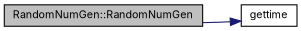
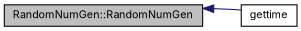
(217, 22) -> (227, 9)
